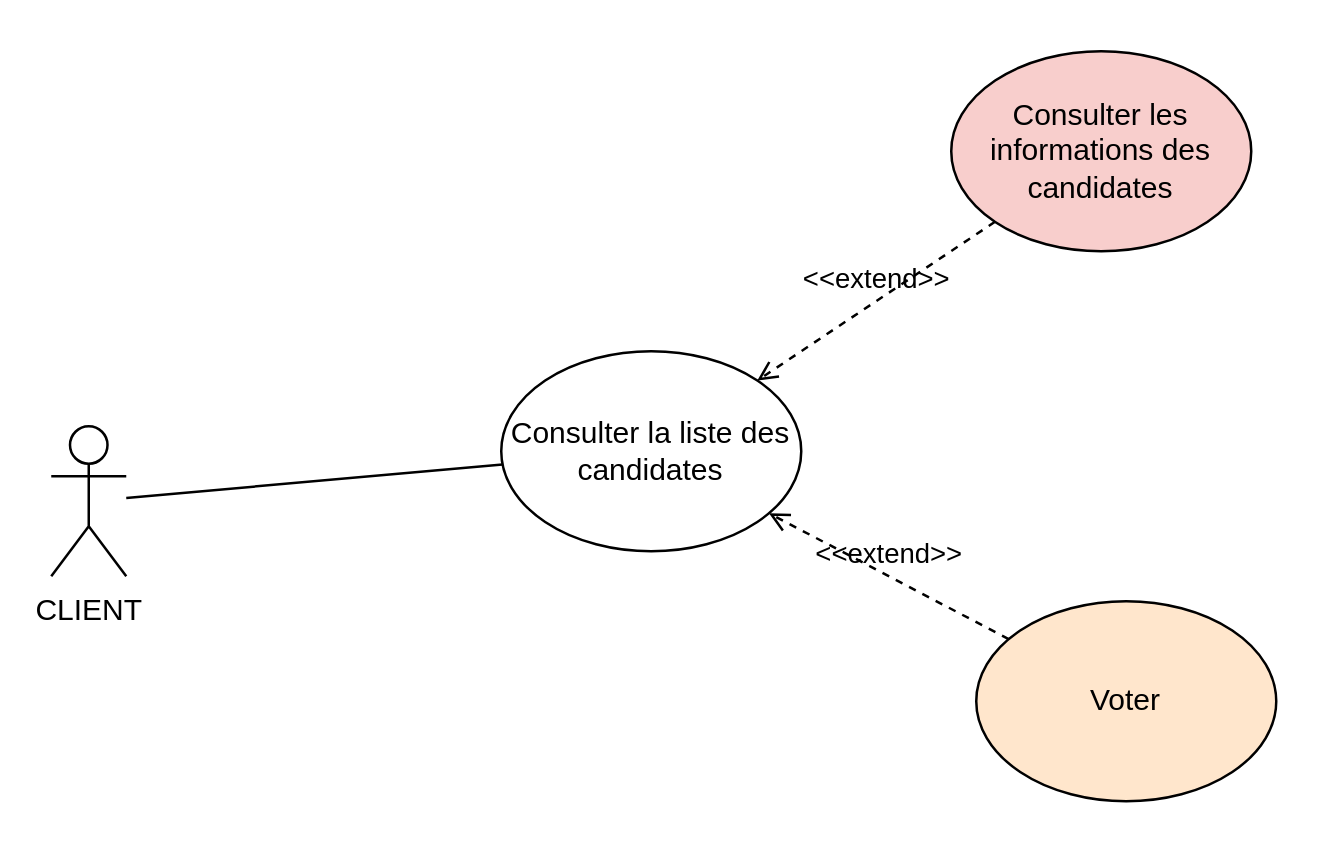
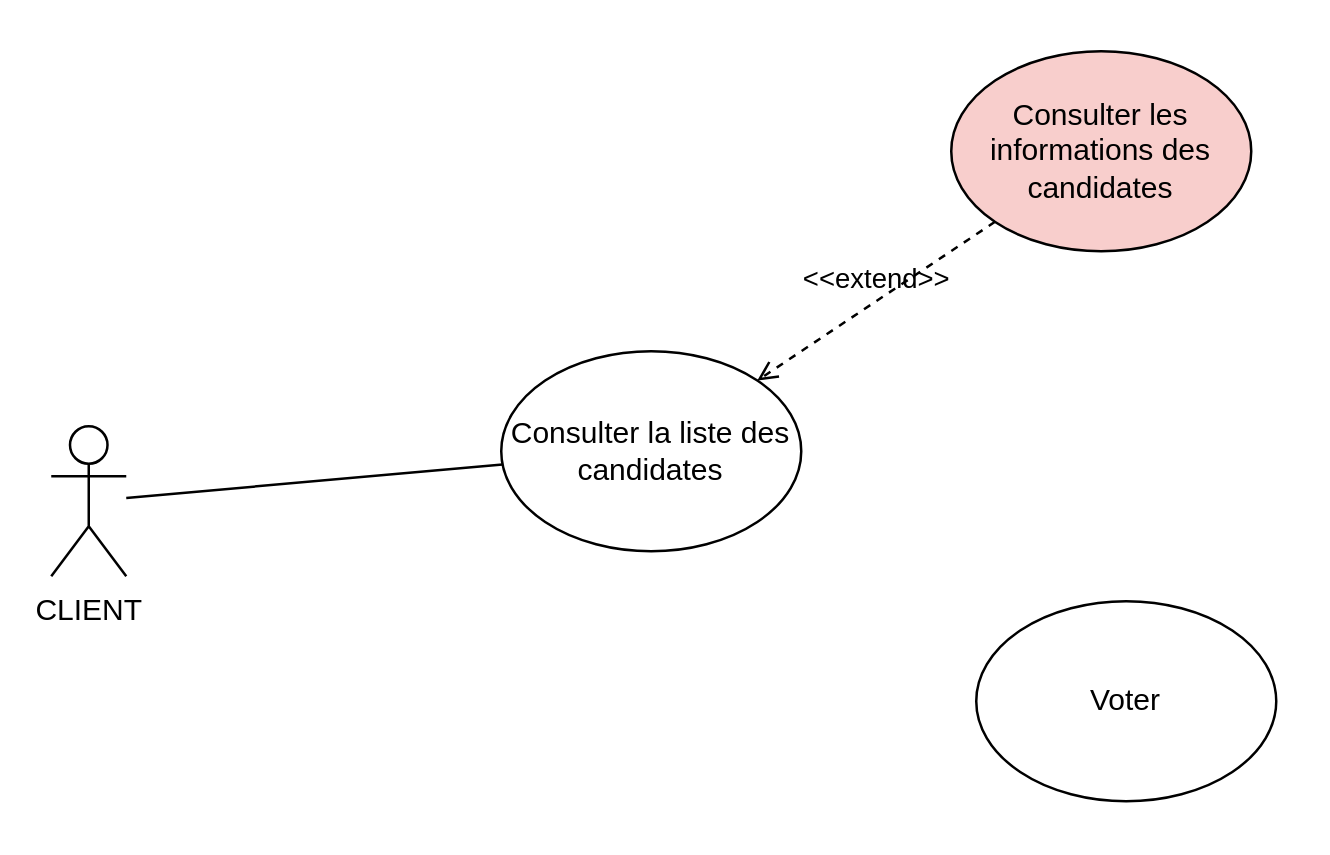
(893, 578) -> none
(1126, 701) -> (1126, 701)
